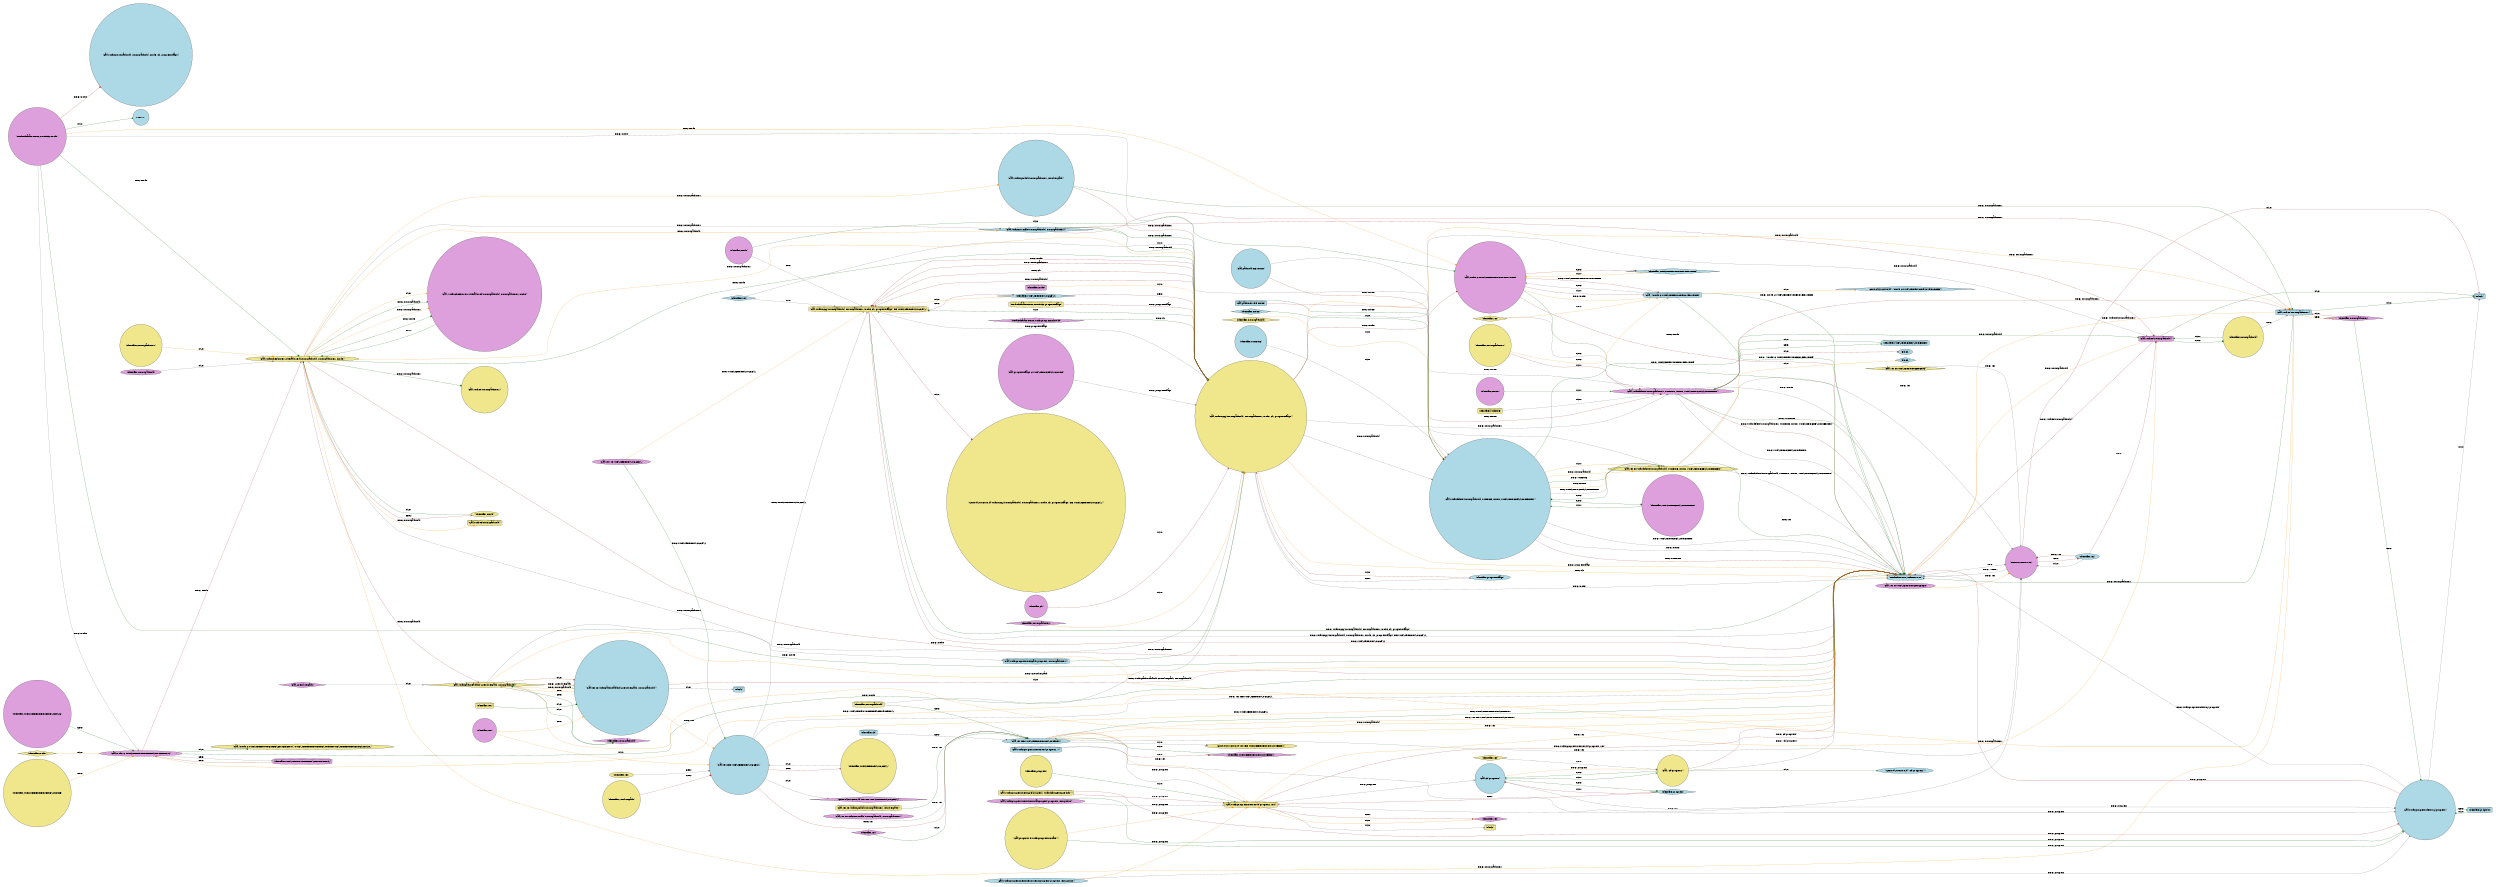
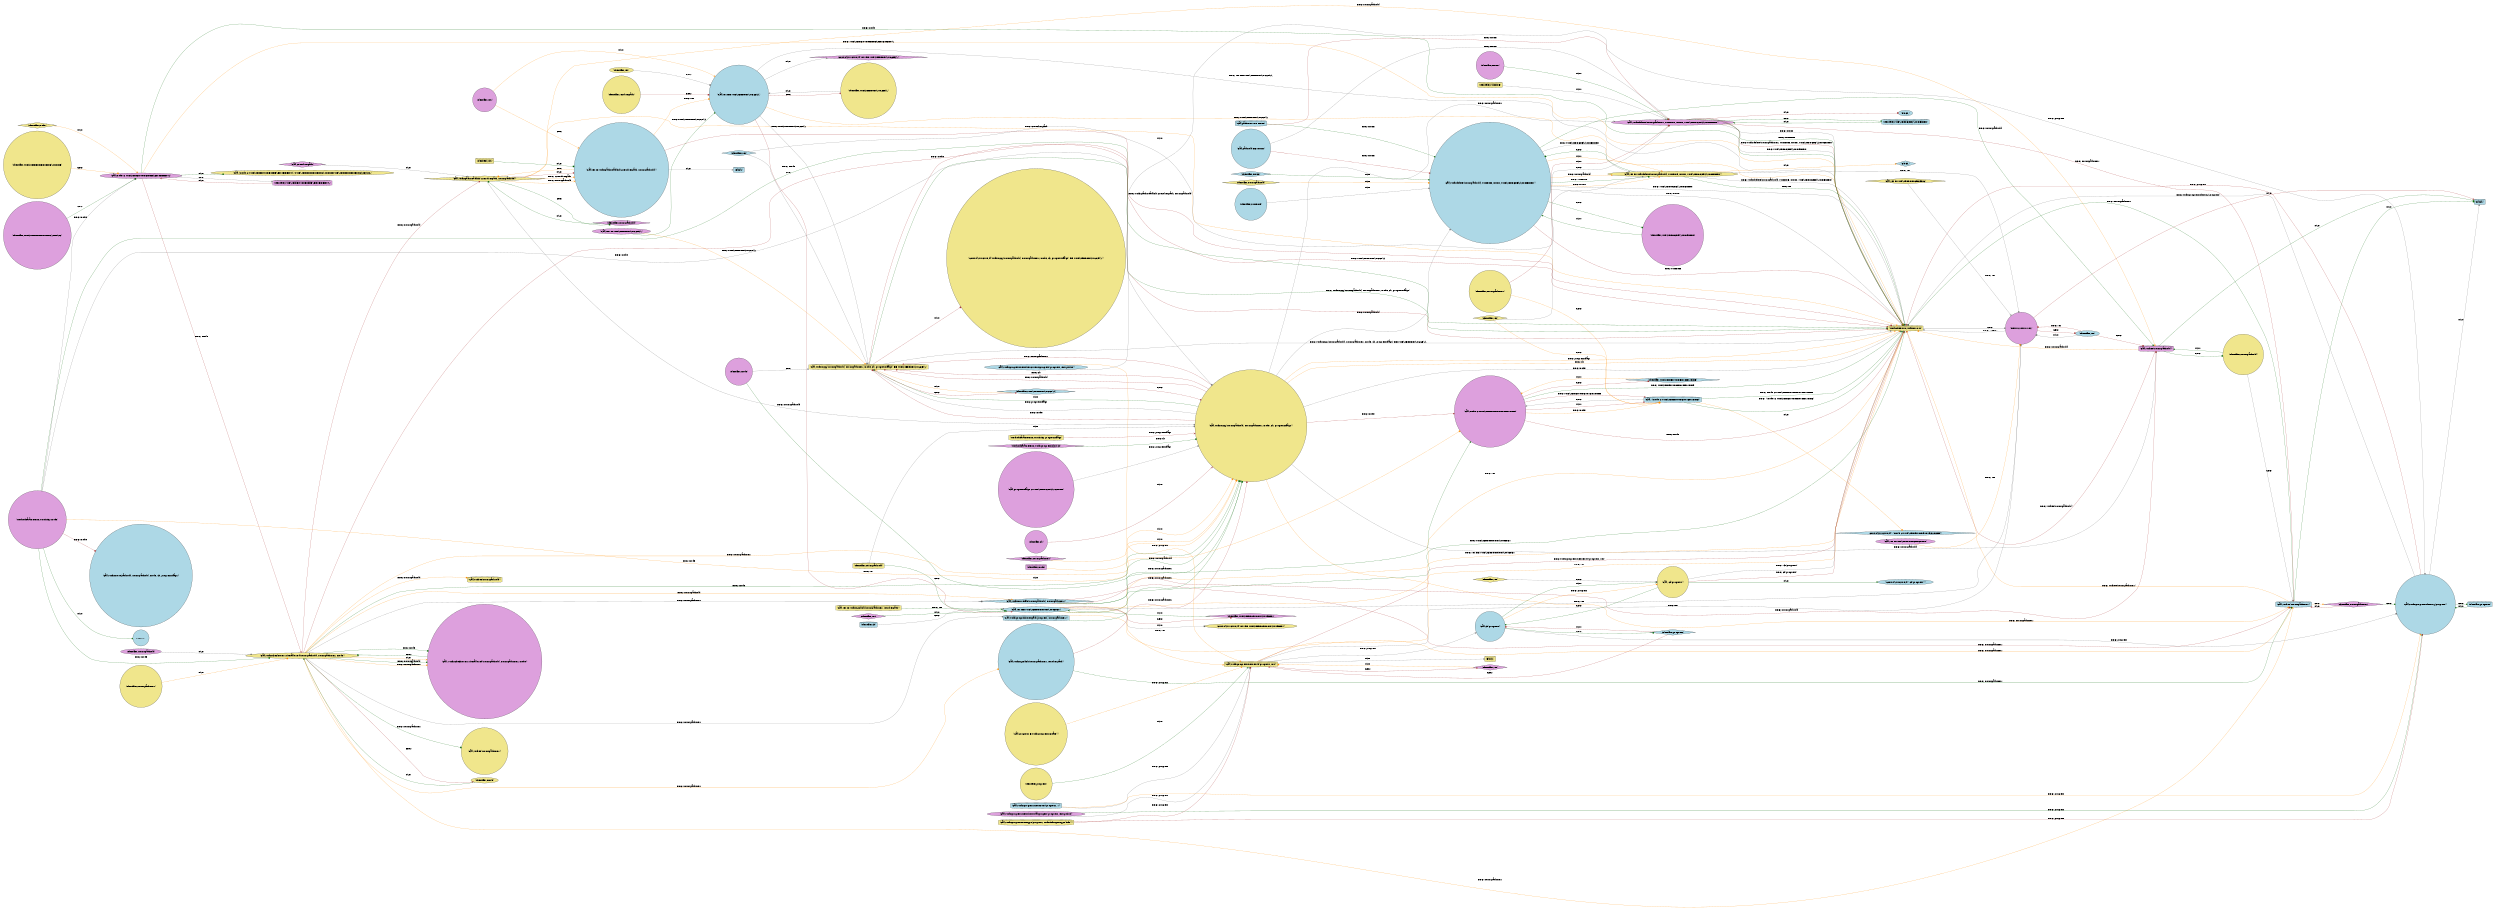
(1490, 577) -> none
(1905, 577) -> (1905, 328)
(202, 760) -> (202, 180)
(1715, 813) -> (1796, 795)
(869, 816) -> none
(1737, 846) -> none
